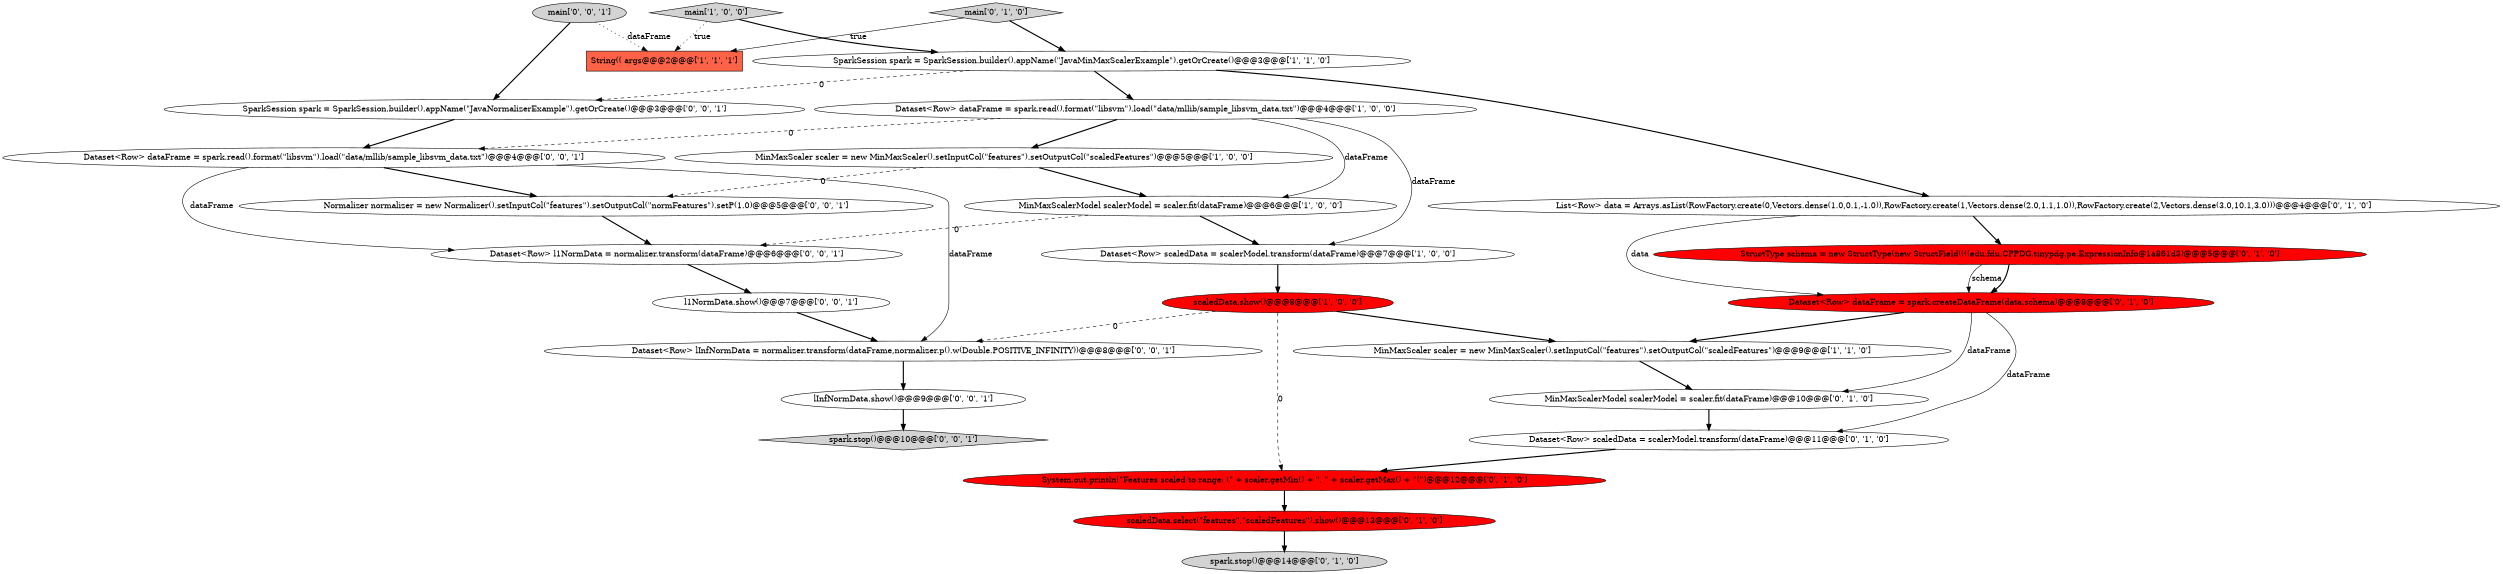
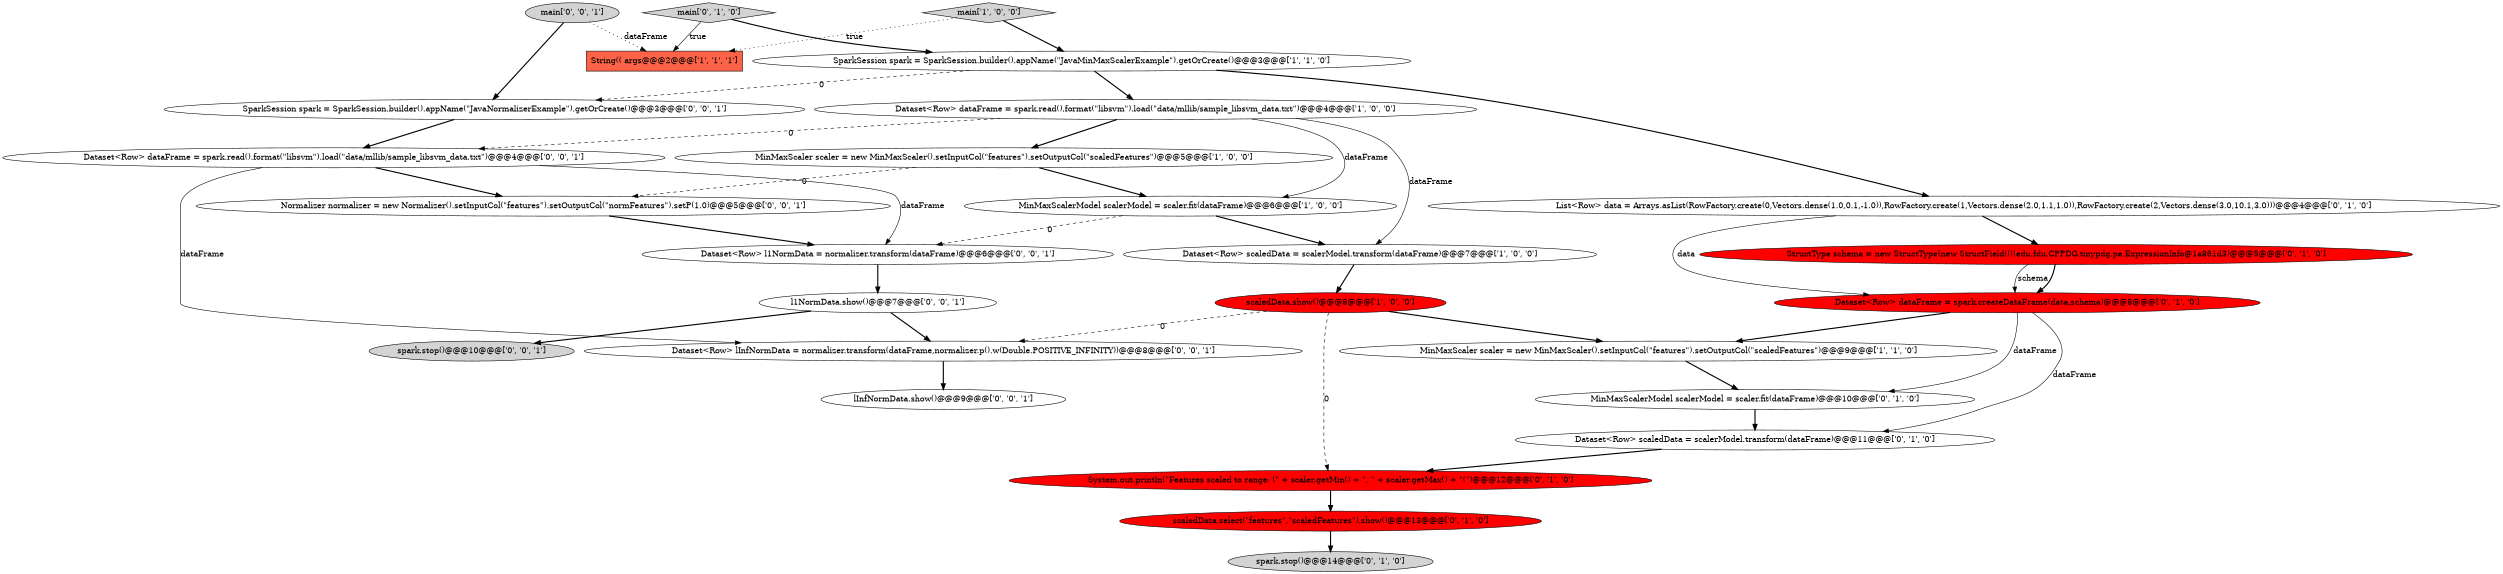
(903, 417) -> (676, 327)
(903, 440) -> (472, 351)
